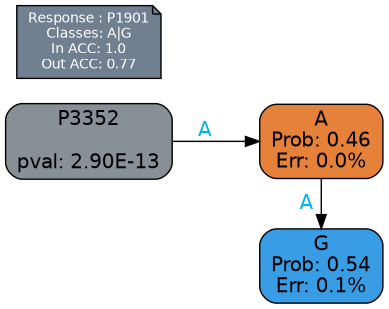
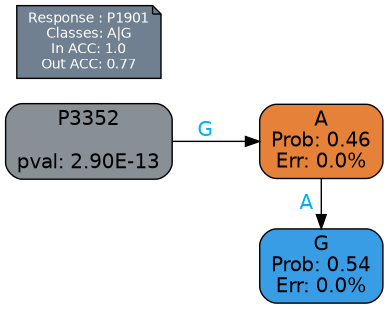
(205, 131) -> (205, 131)
(321, 266) -> (321, 266)
